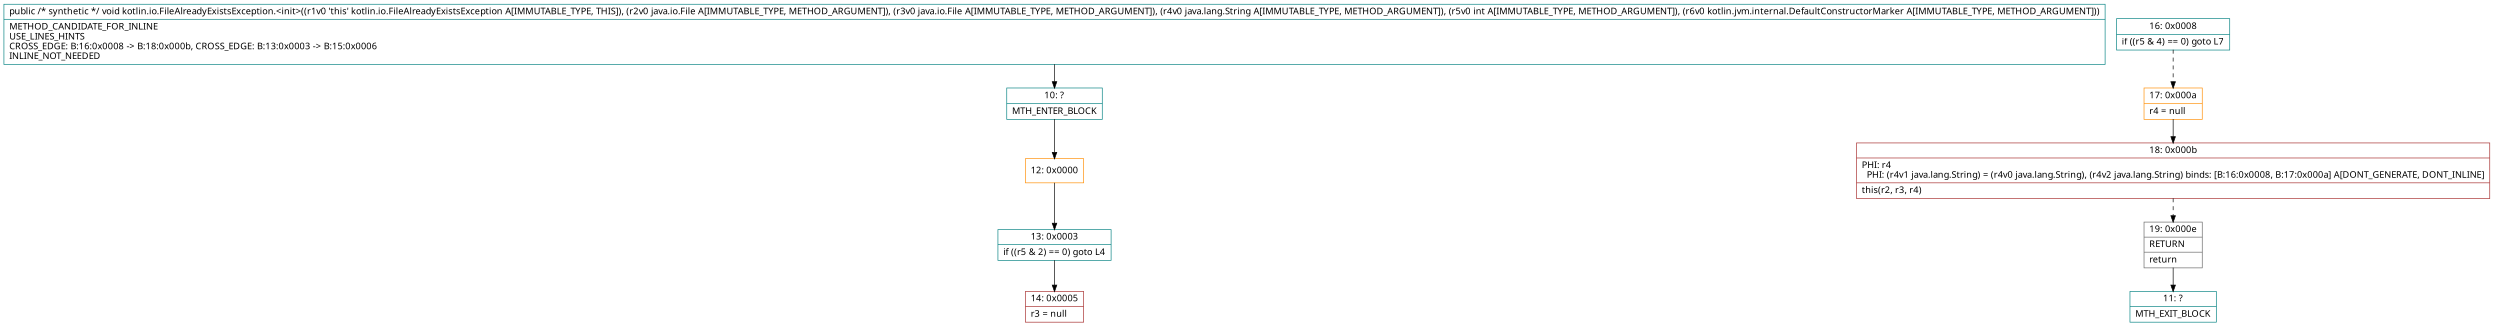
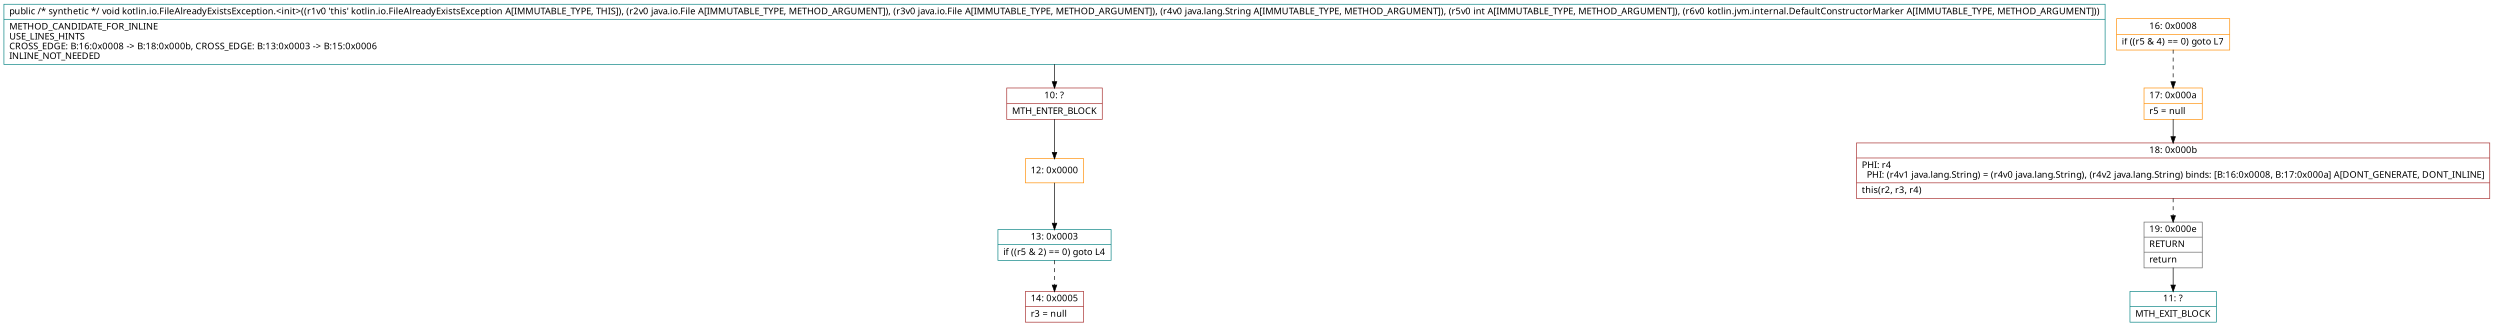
(2173, 34) -> (2173, 34)
(1055, 104) -> (1055, 104)
(2168, 111) -> (2168, 111)
(1055, 273) -> (1055, 273)
